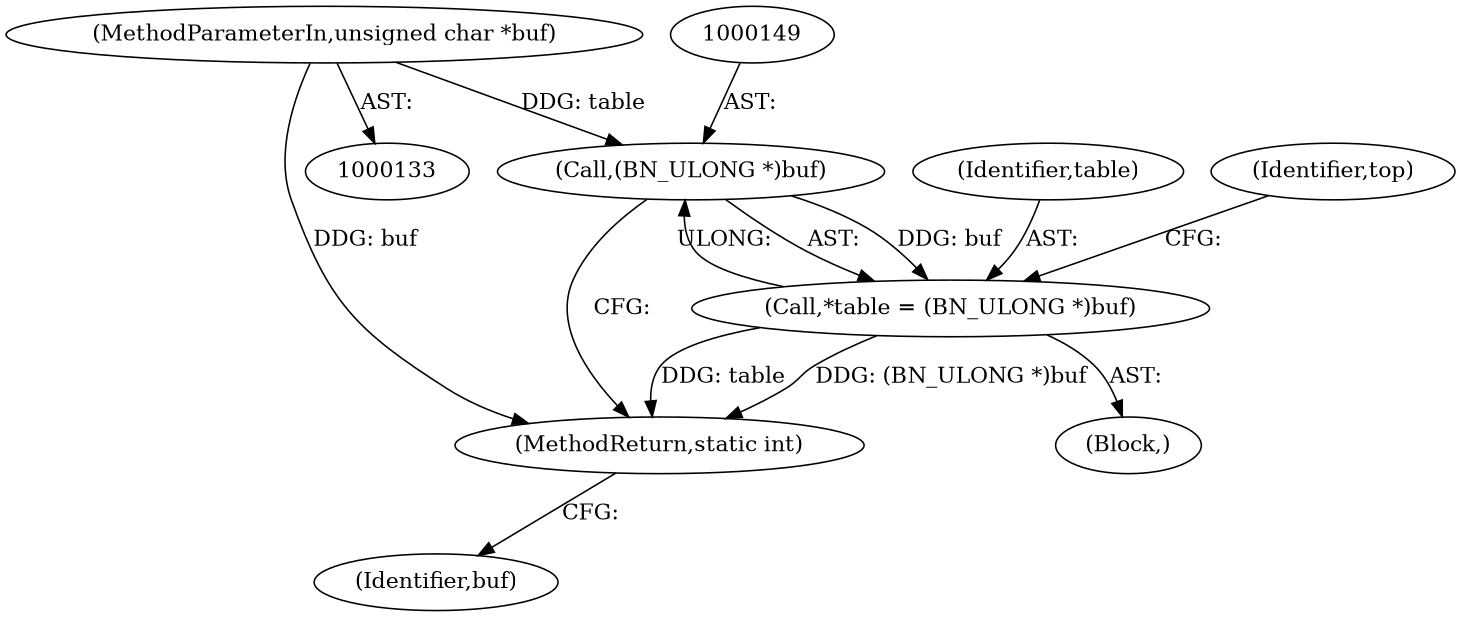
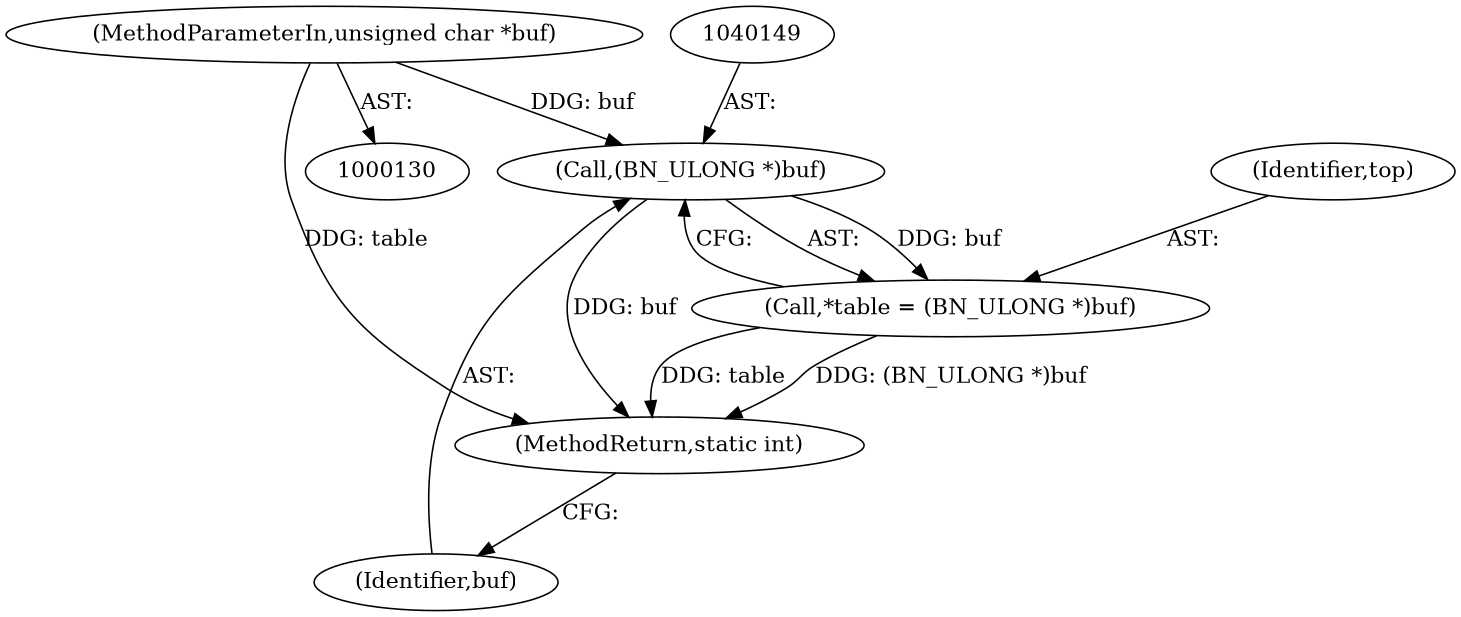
(752, 35) -> (752, 35)
(583, 103) -> (583, 103)
(387, 172) -> (387, 172)
(1048, 172) -> none
(366, 240) -> (366, 240)
(728, 240) -> (728, 240)
(1197, 240) -> (1197, 240)
(626, 308) -> (626, 308)
none -> (469, 352)
(1128, 445) -> none
